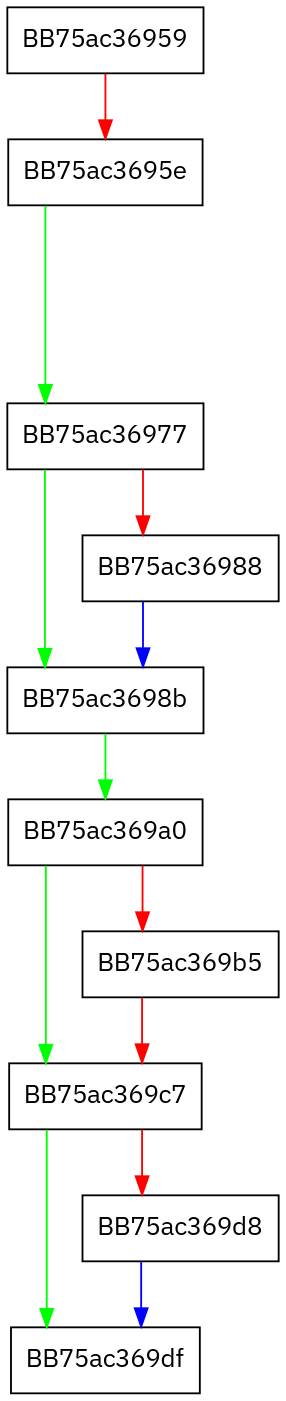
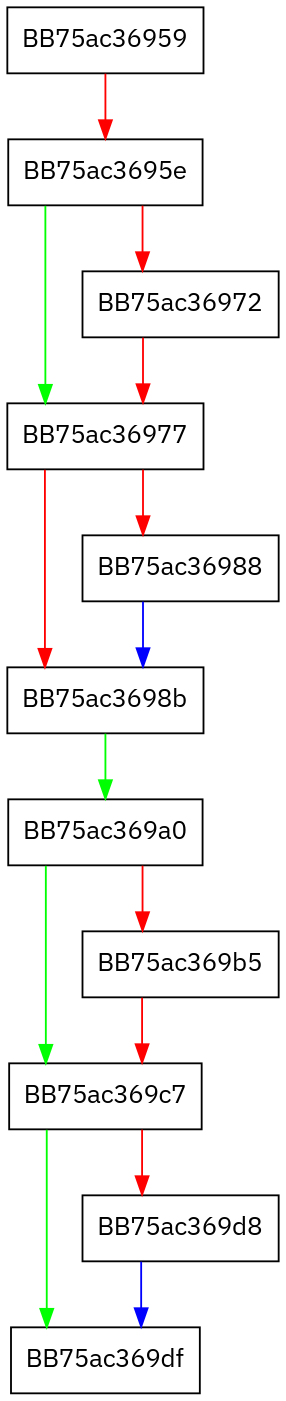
none -> (181, 304)
(45, 559) -> (45, 559)
